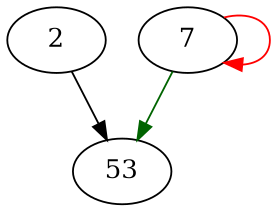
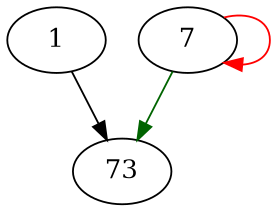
(57, 40) -> (57, 40)
(122, 171) -> (122, 171)
